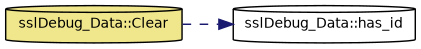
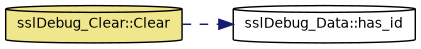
(94, 24) -> (94, 24)
